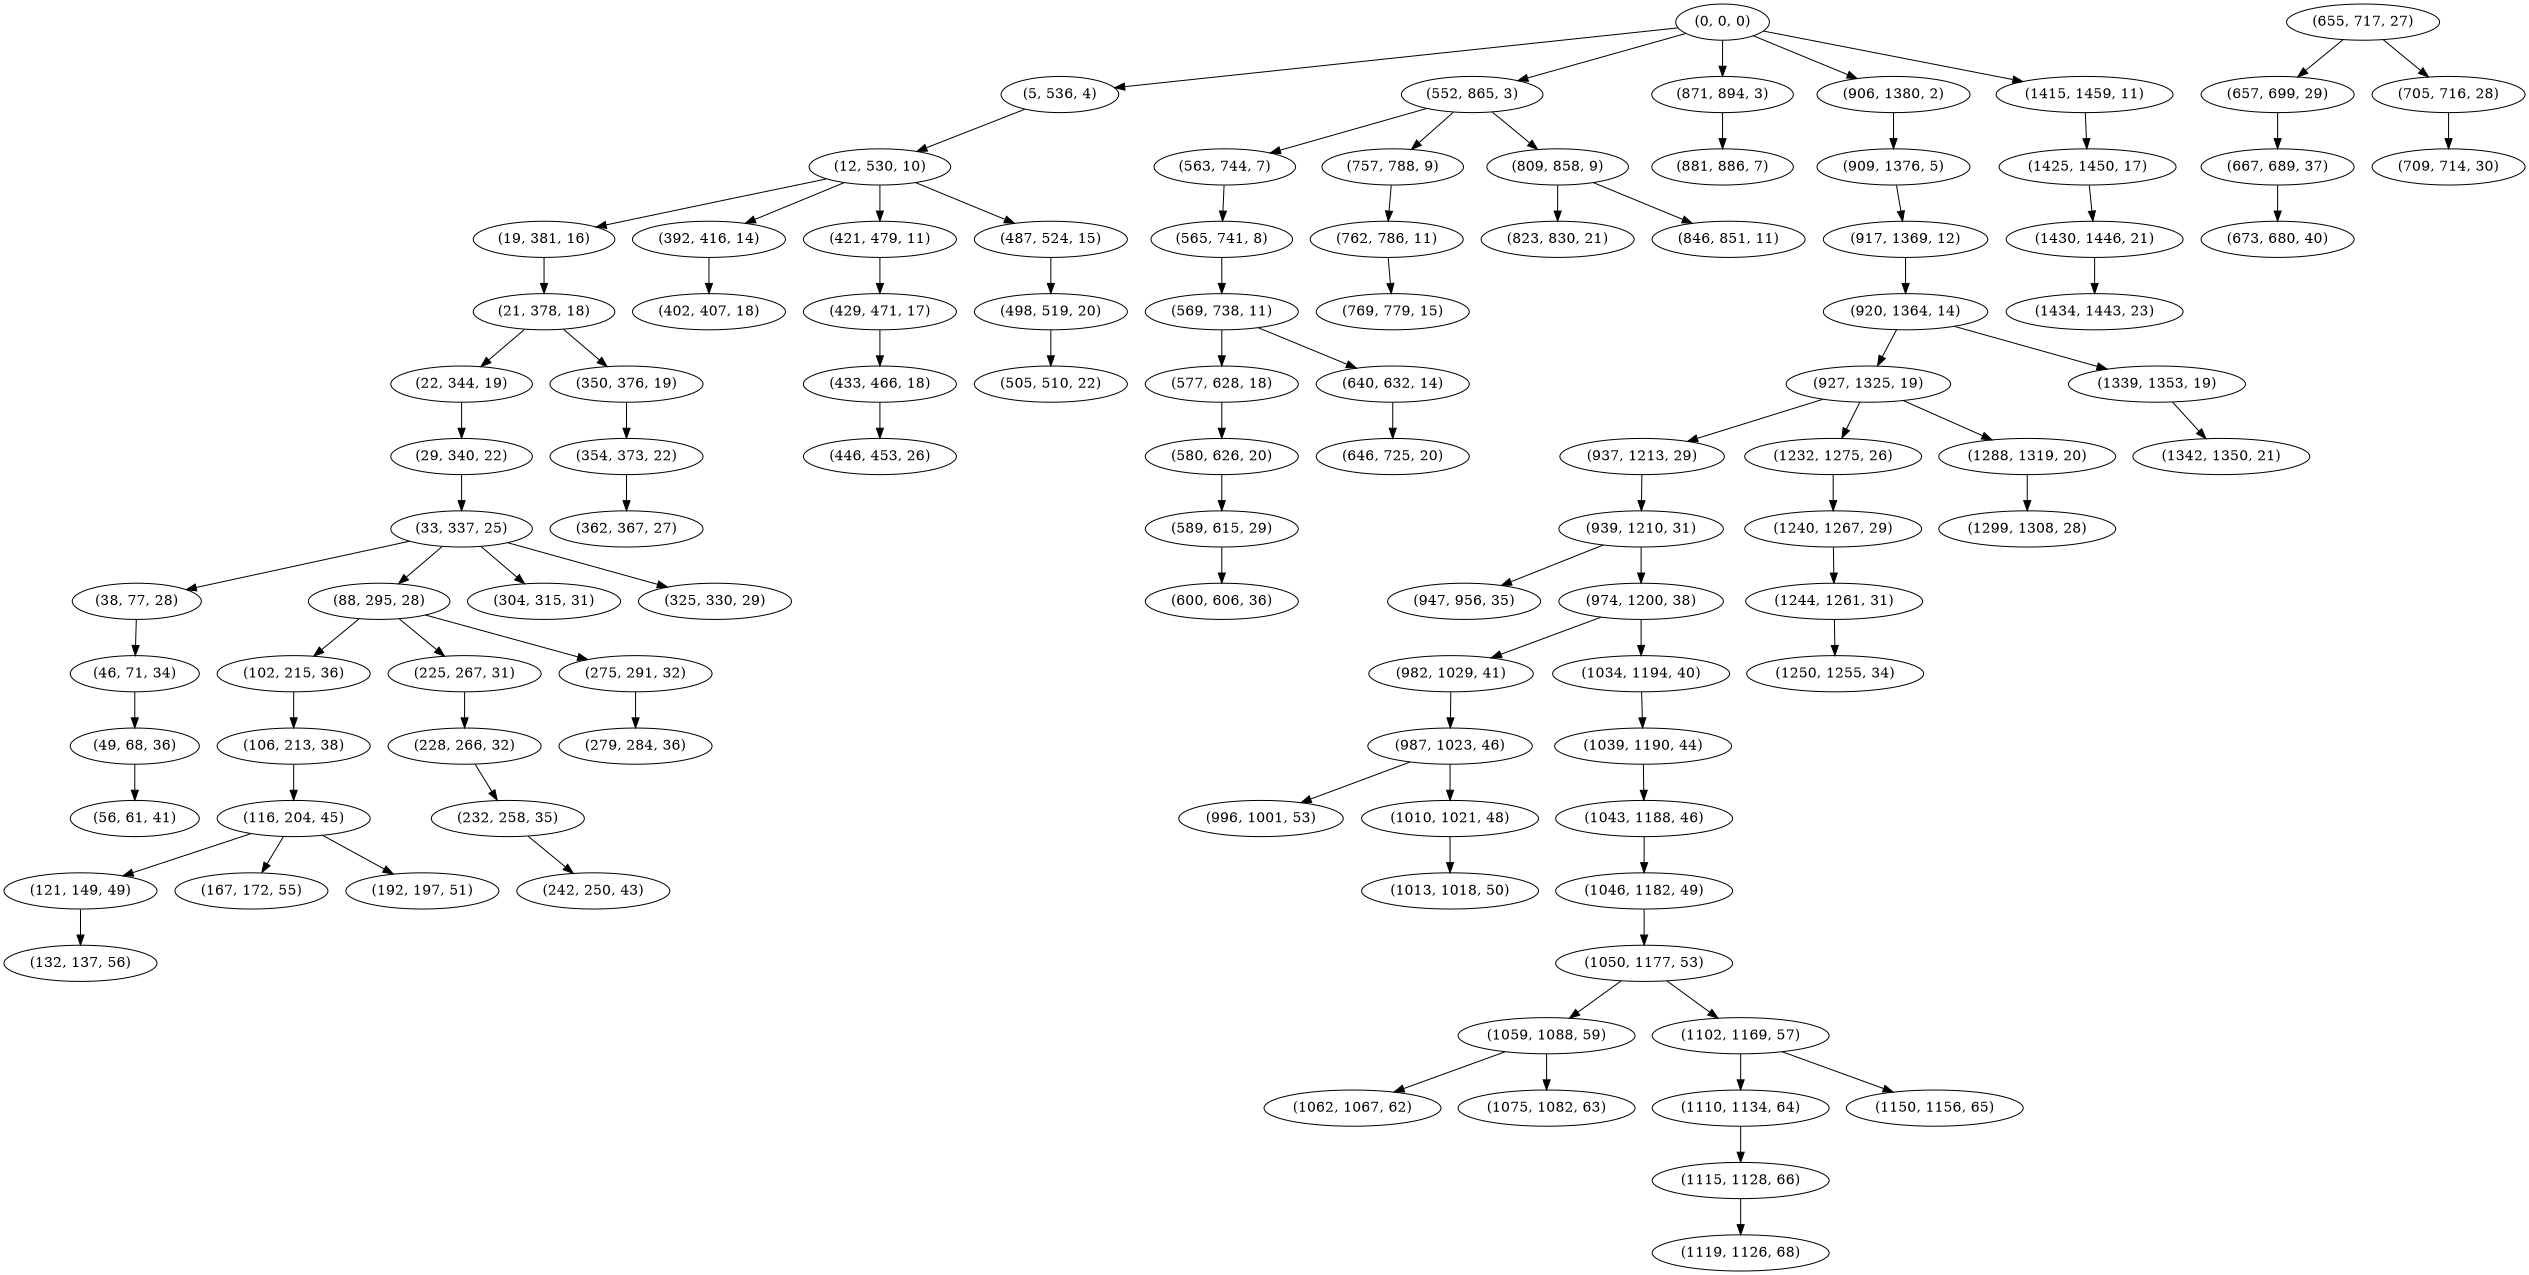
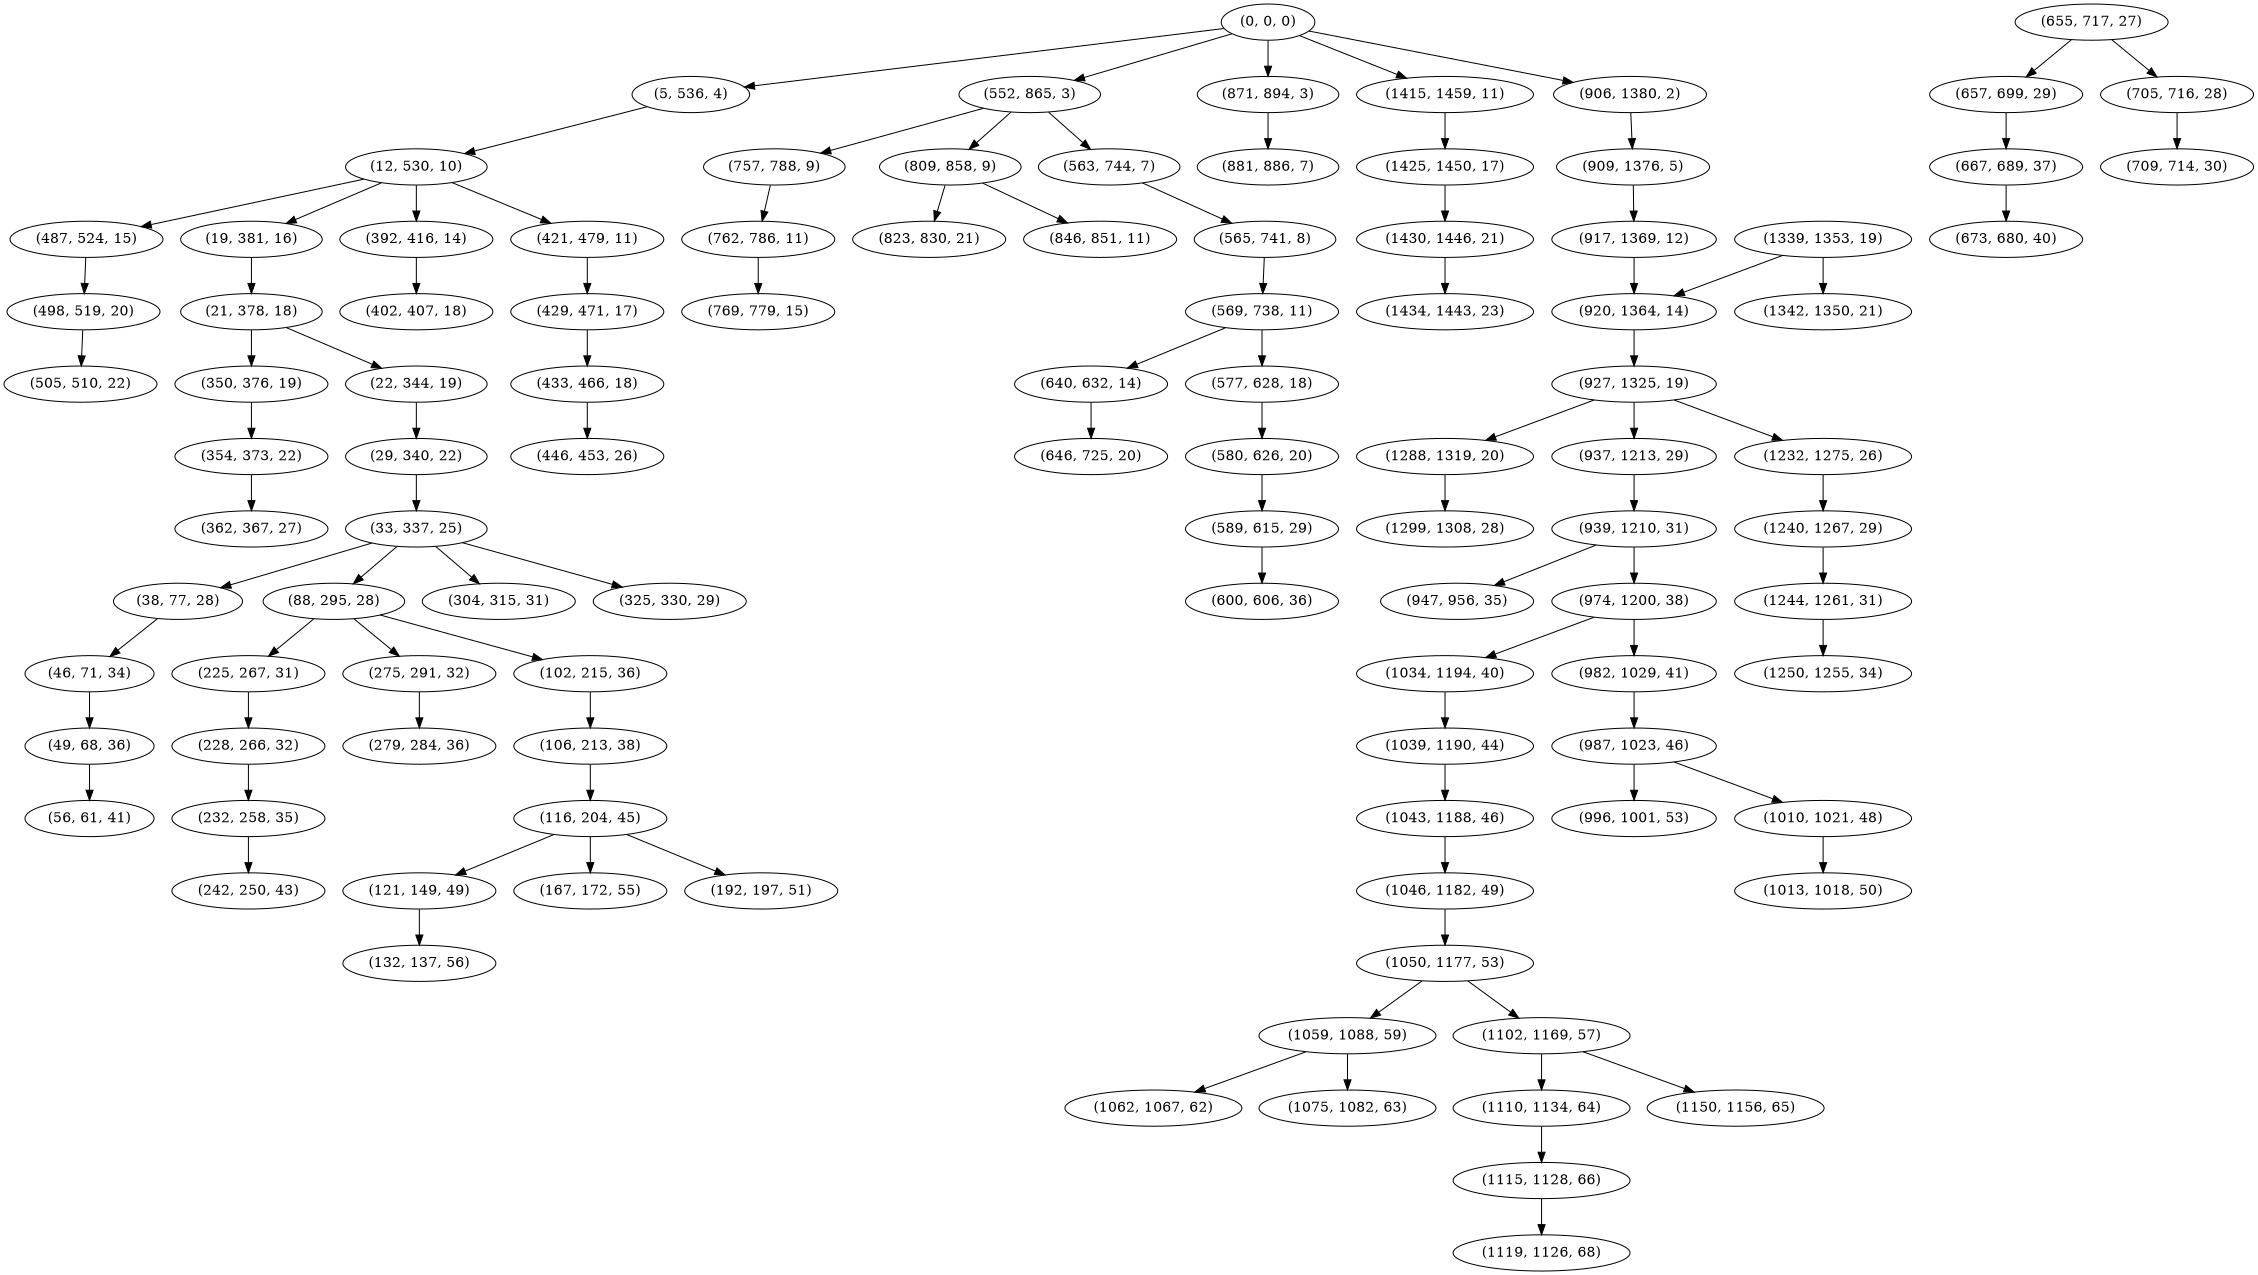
(2026, 346) -> (1733, 274)
